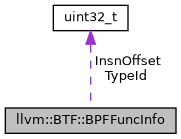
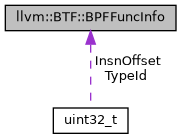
(91, 76) -> (91, 76)
